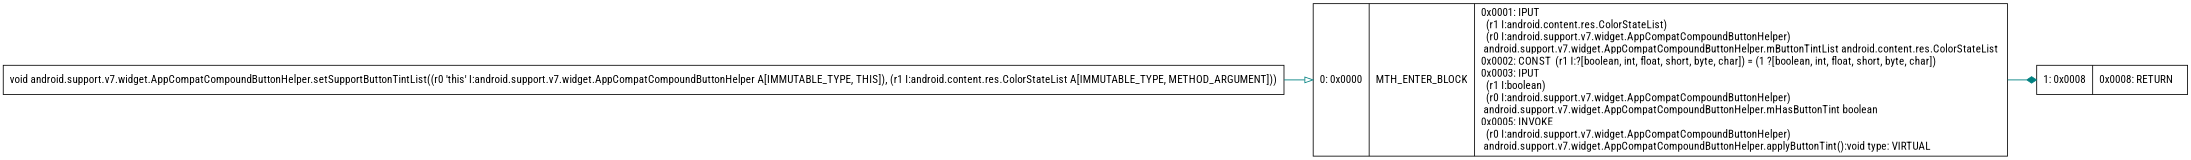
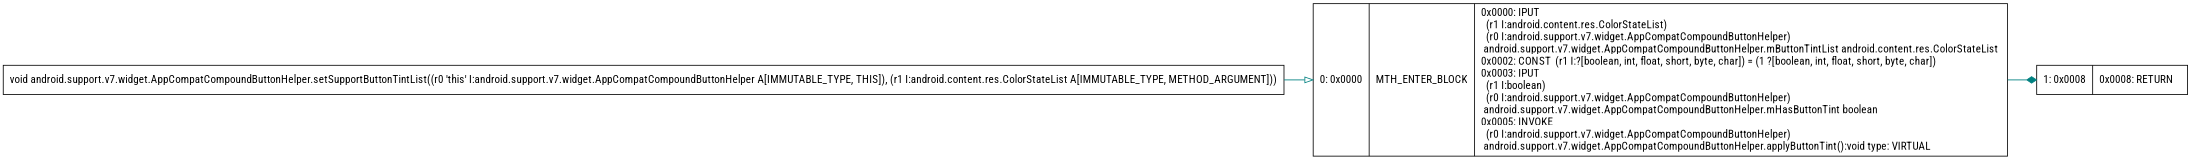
(1513, 13) -> (1513, 13)
